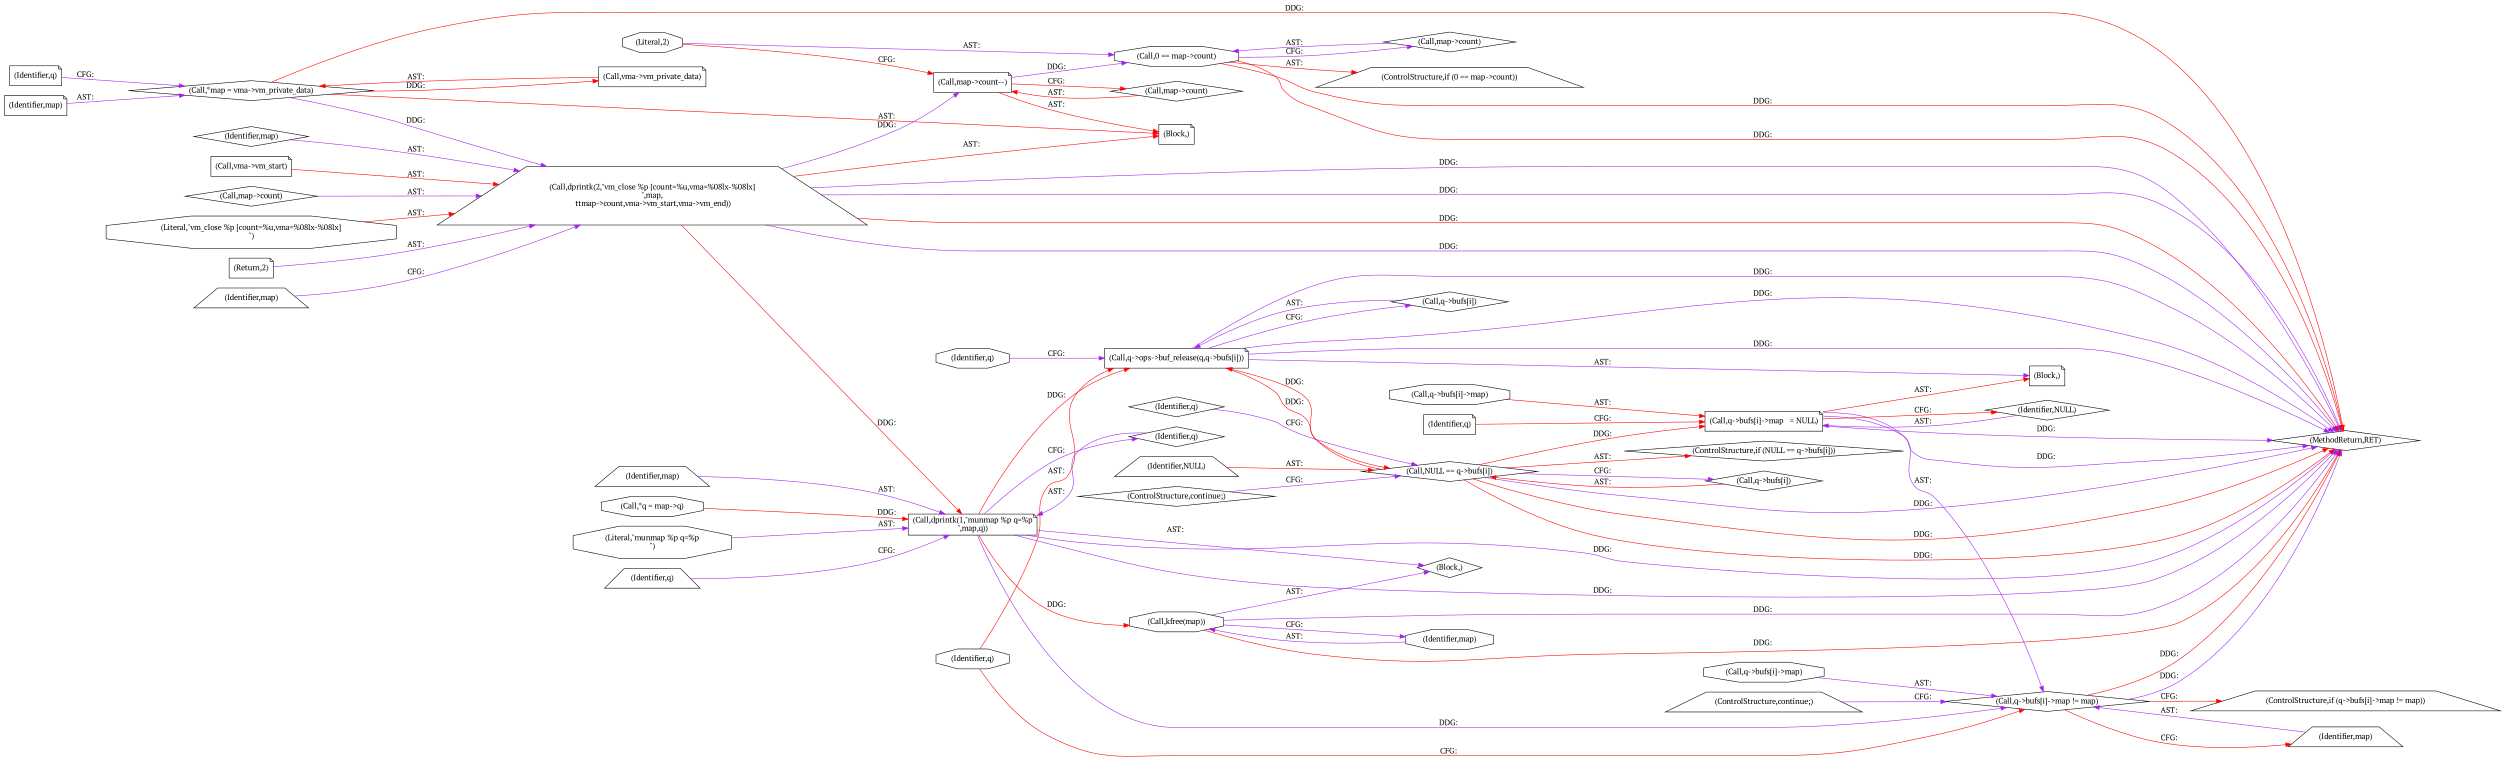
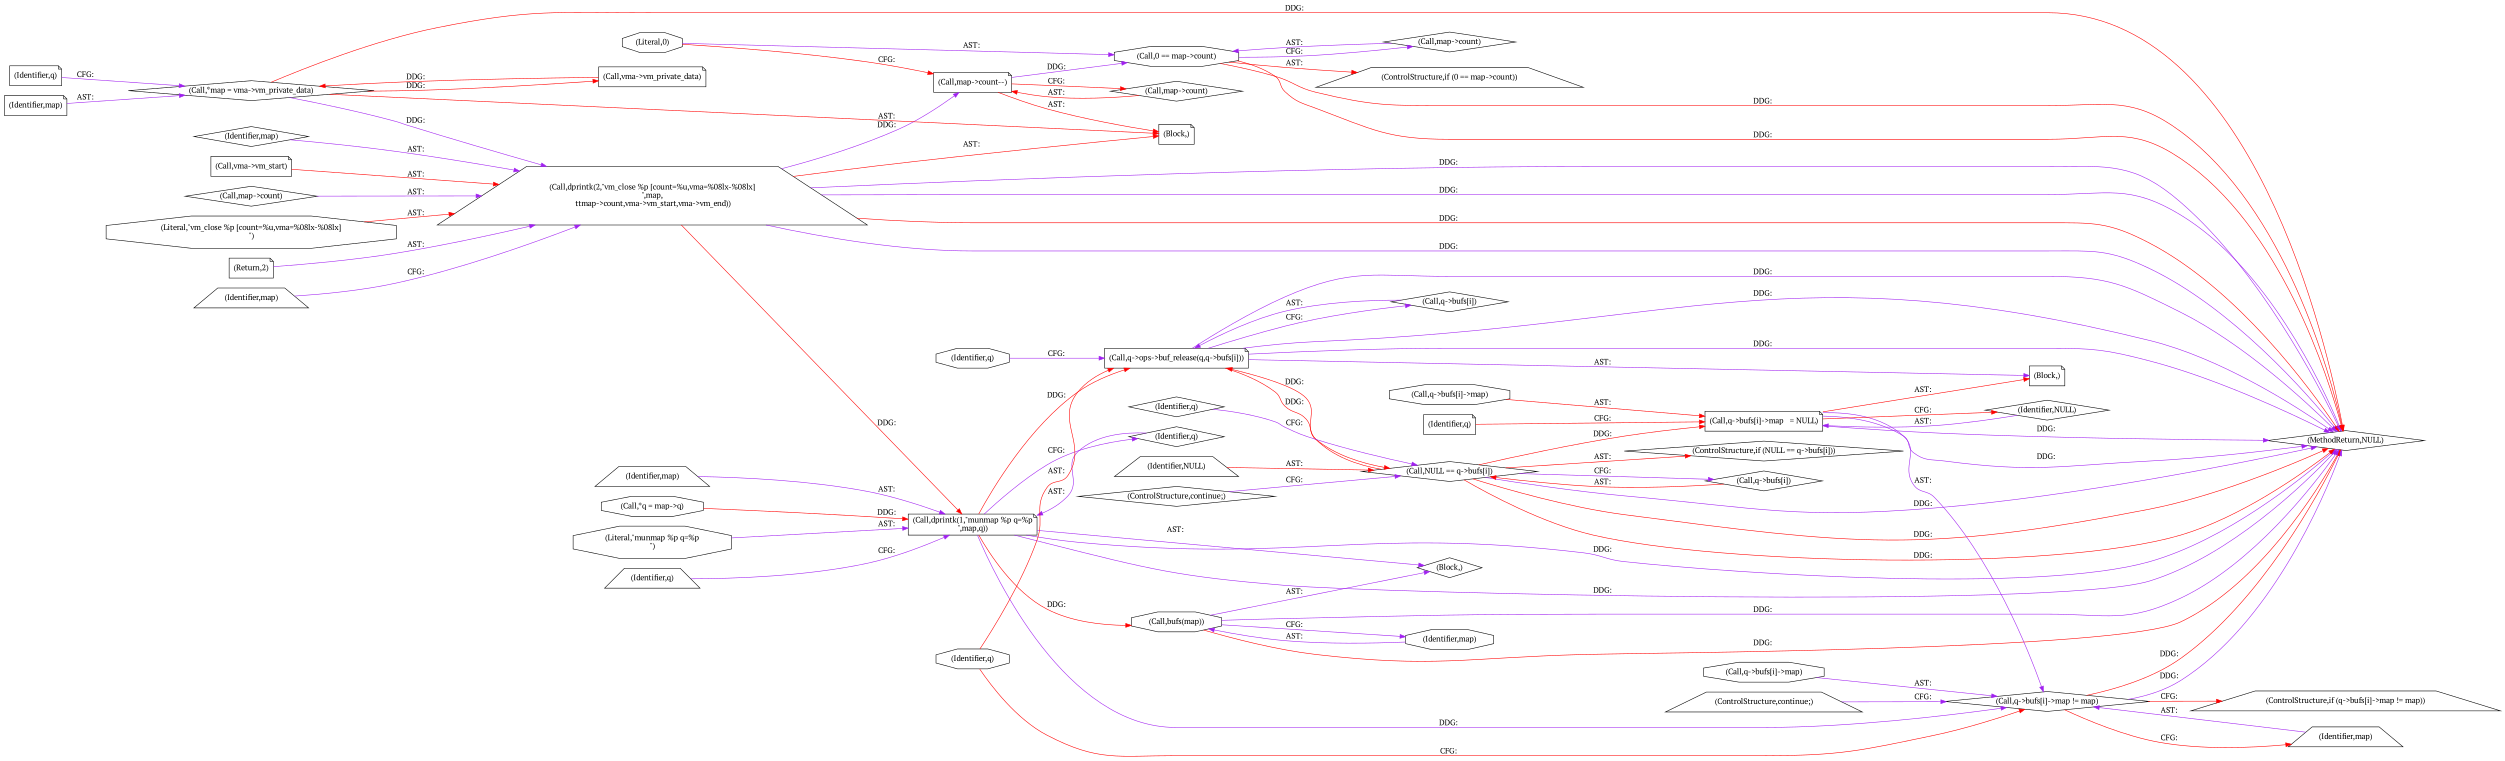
(652, 43) -> (652, 43)
(417, 77) -> (417, 77)
(2346, 441) -> (2346, 441)
(1177, 622) -> (1177, 622)
